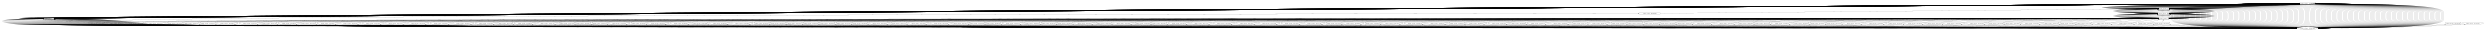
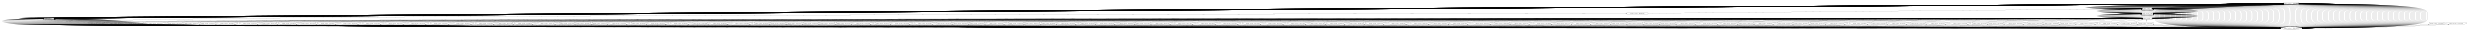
(860, 23) -> none
